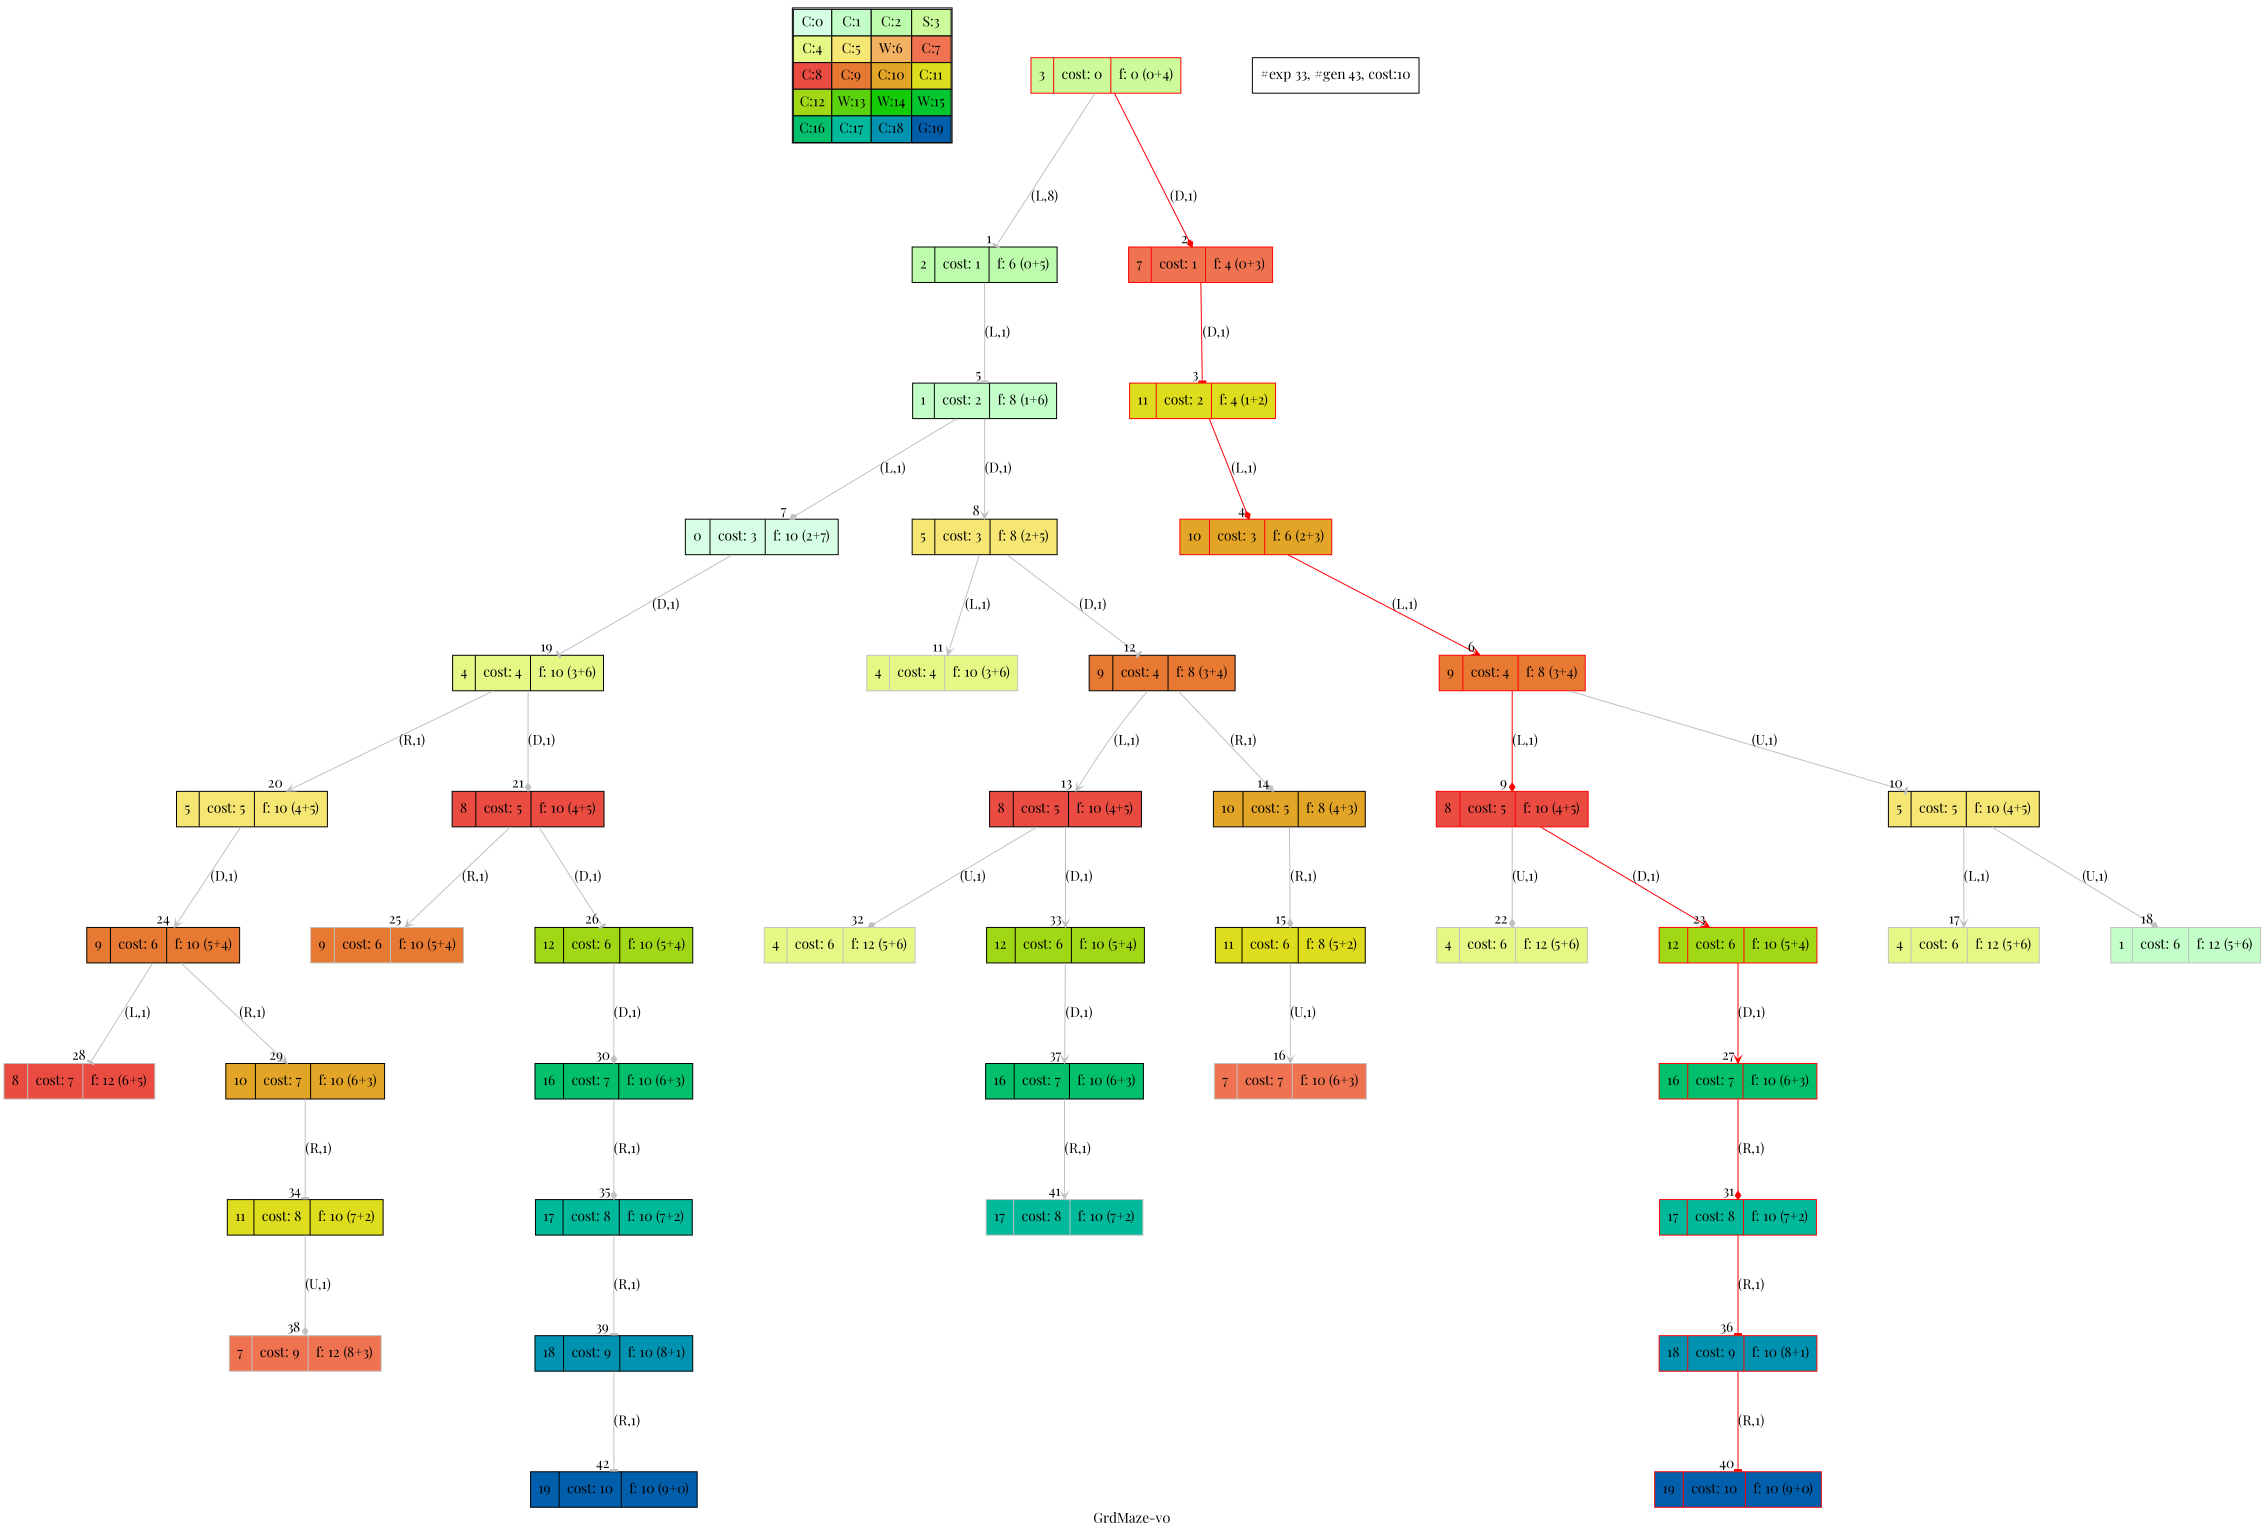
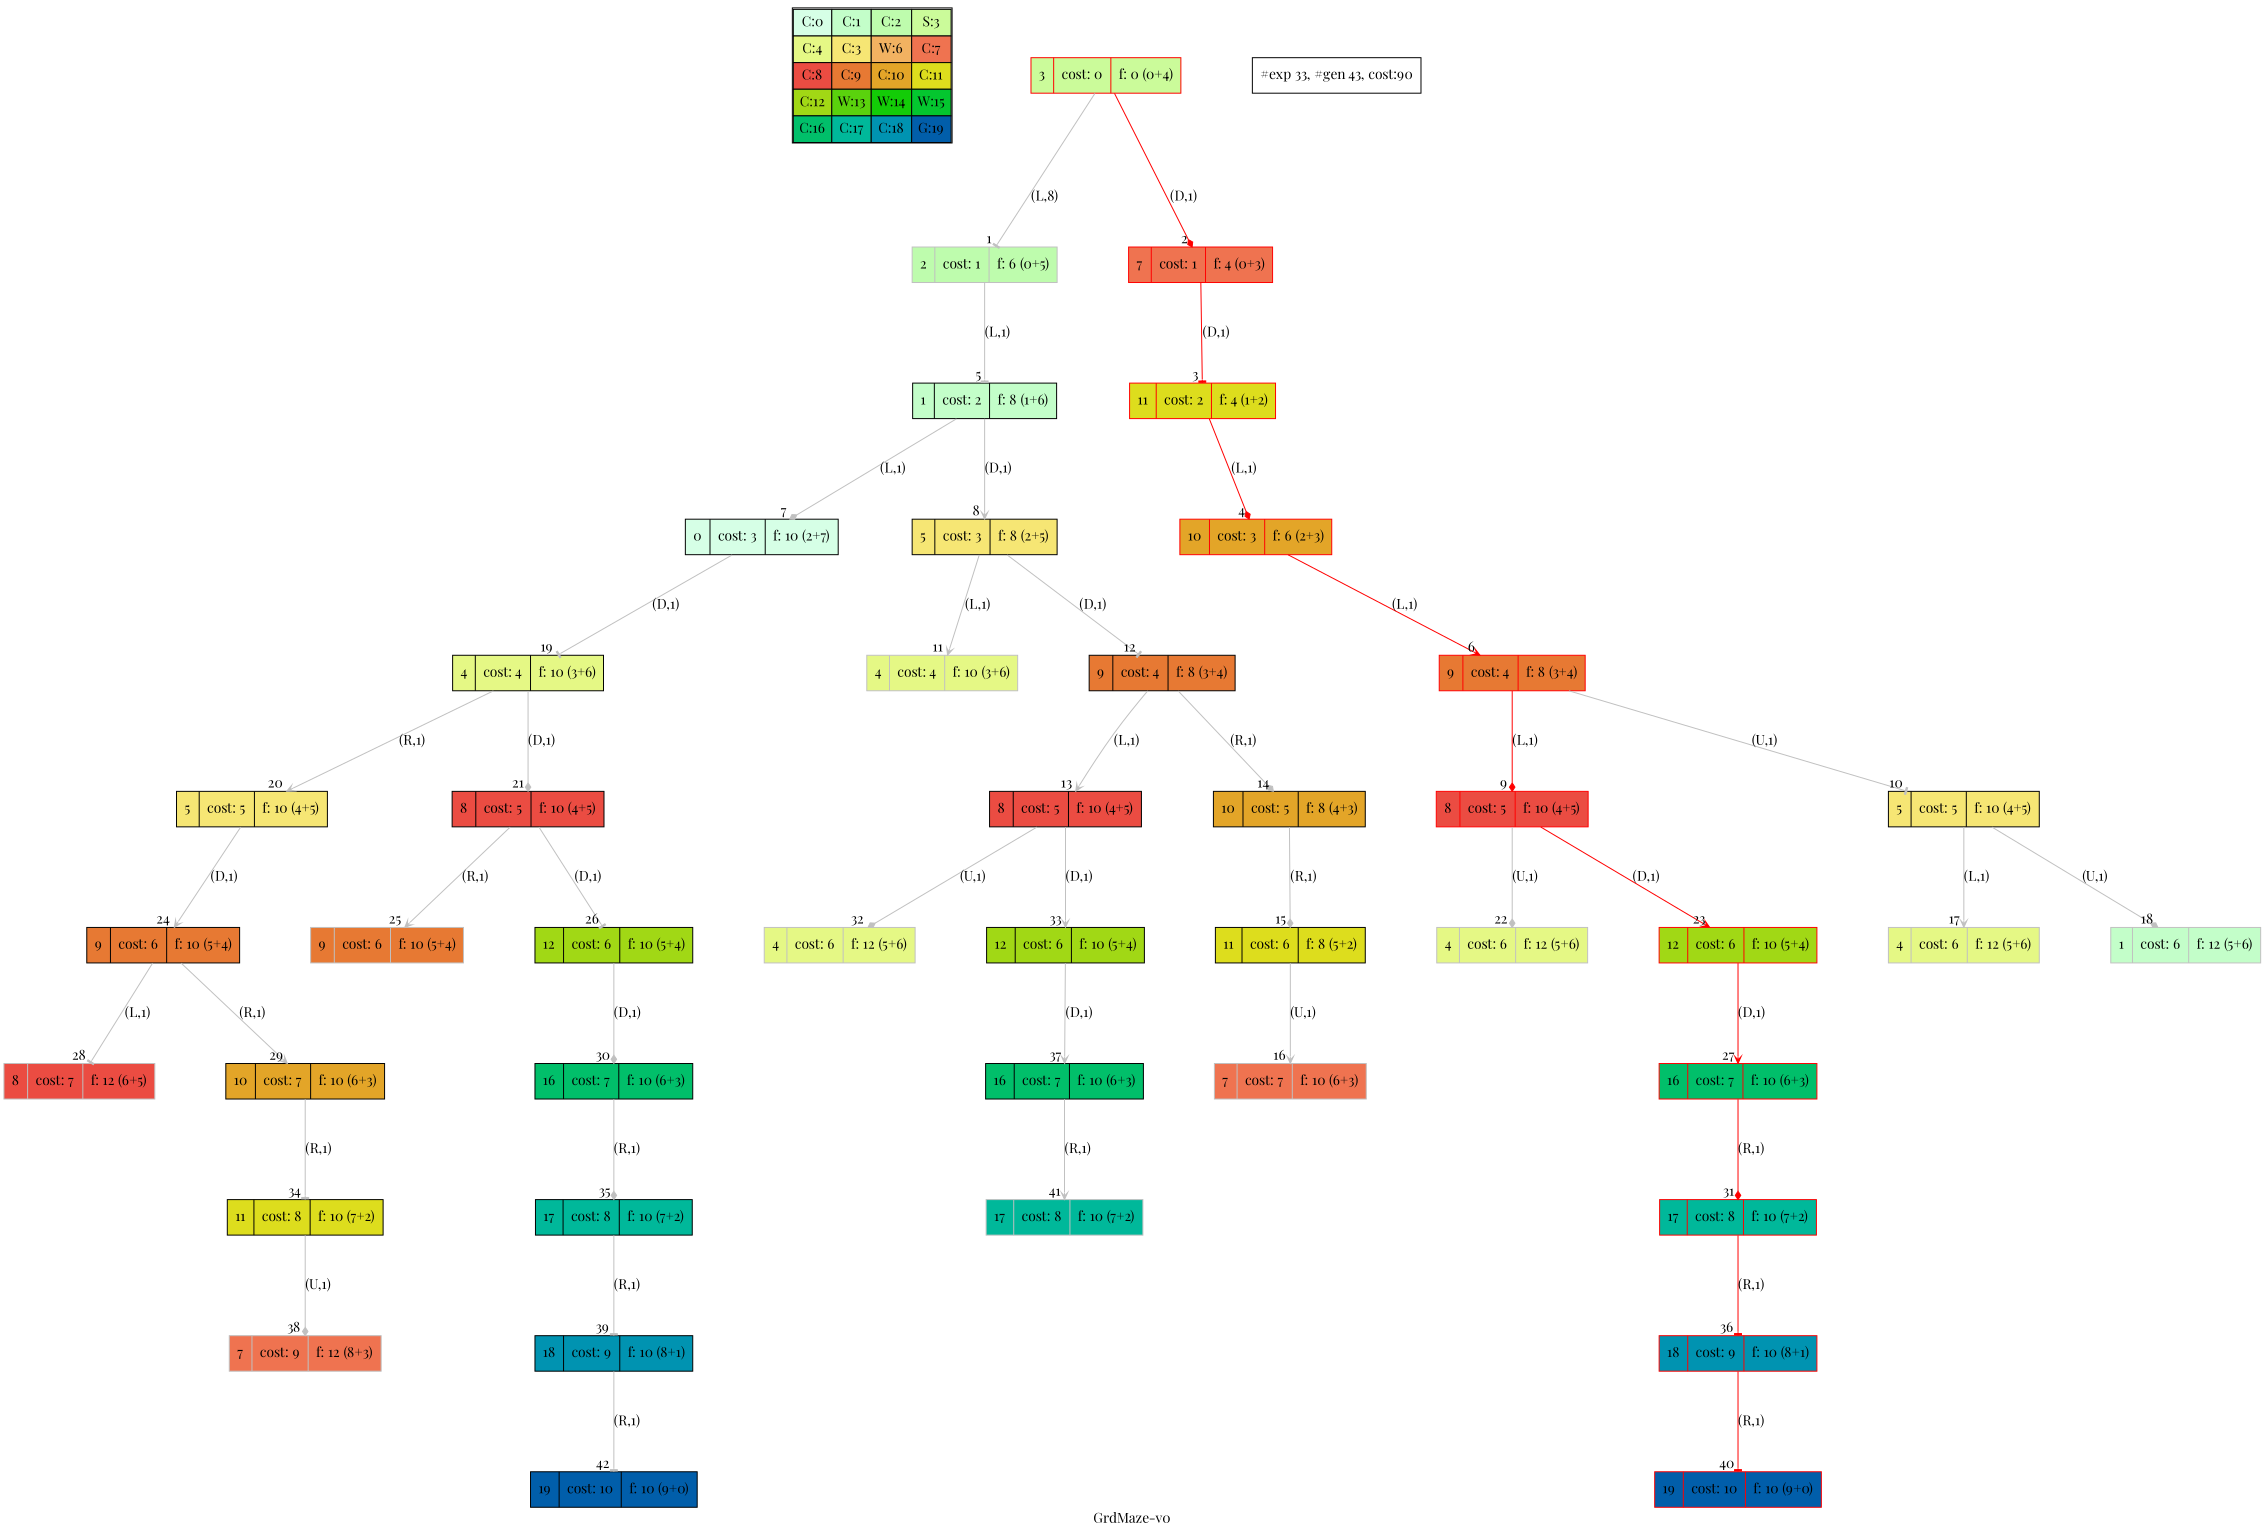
(852, 49) -> (852, 49)
(1336, 75) -> (1337, 75)
(985, 265) -> (985, 265)
